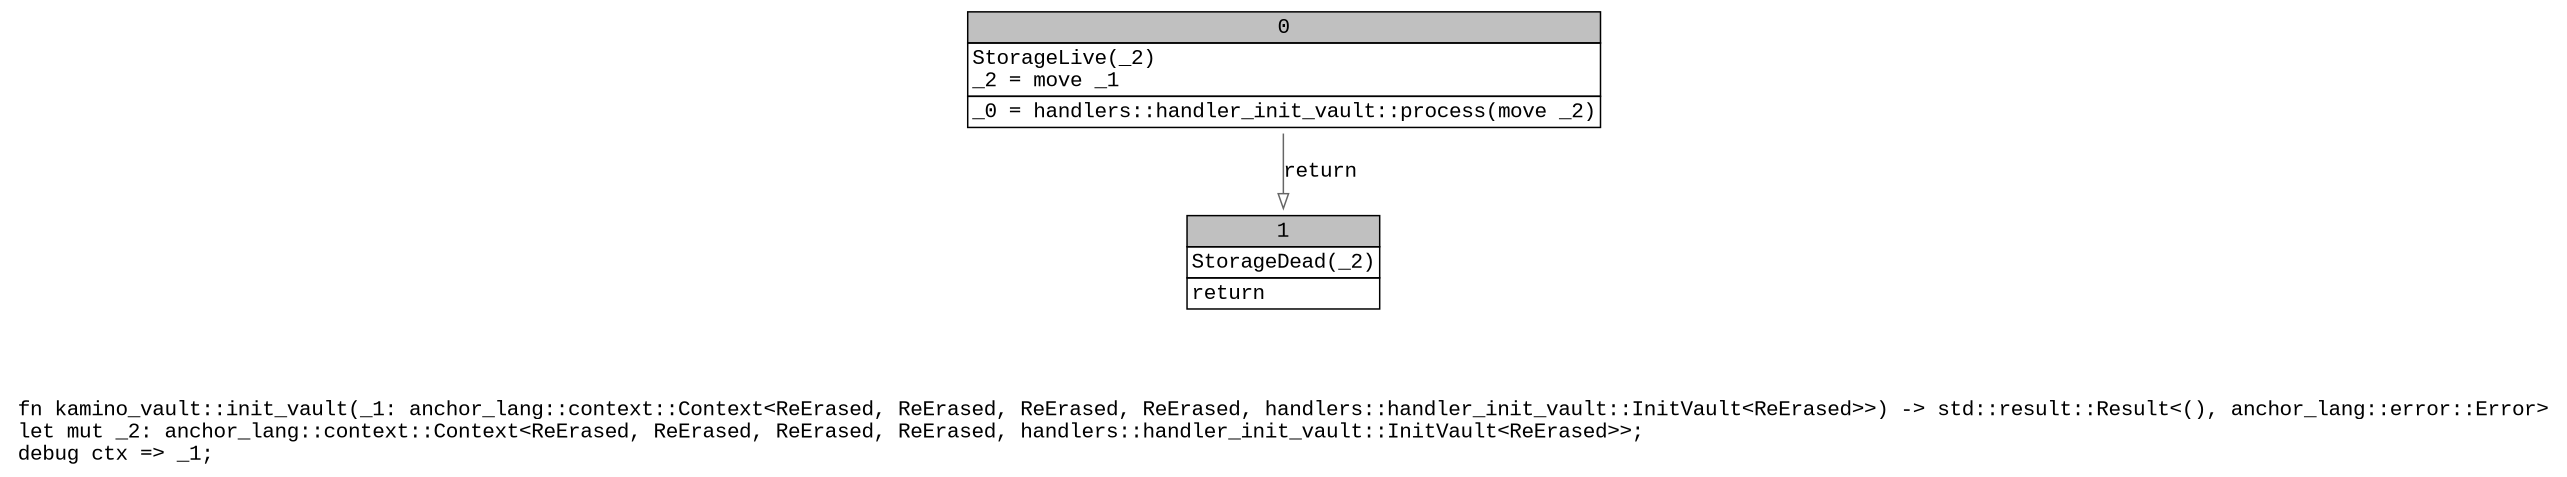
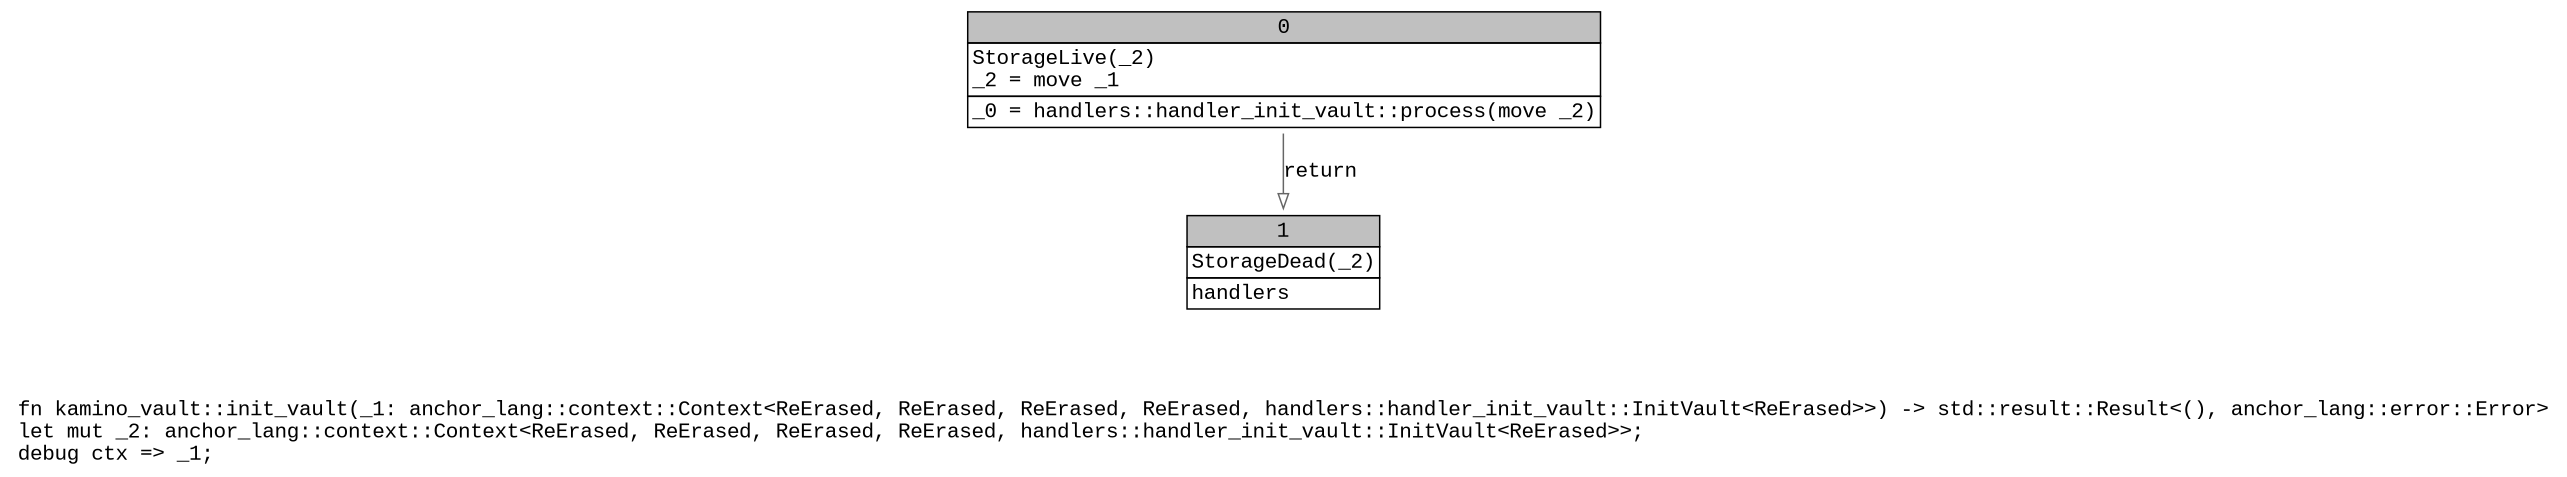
(1229, 293) -> (1241, 293)
